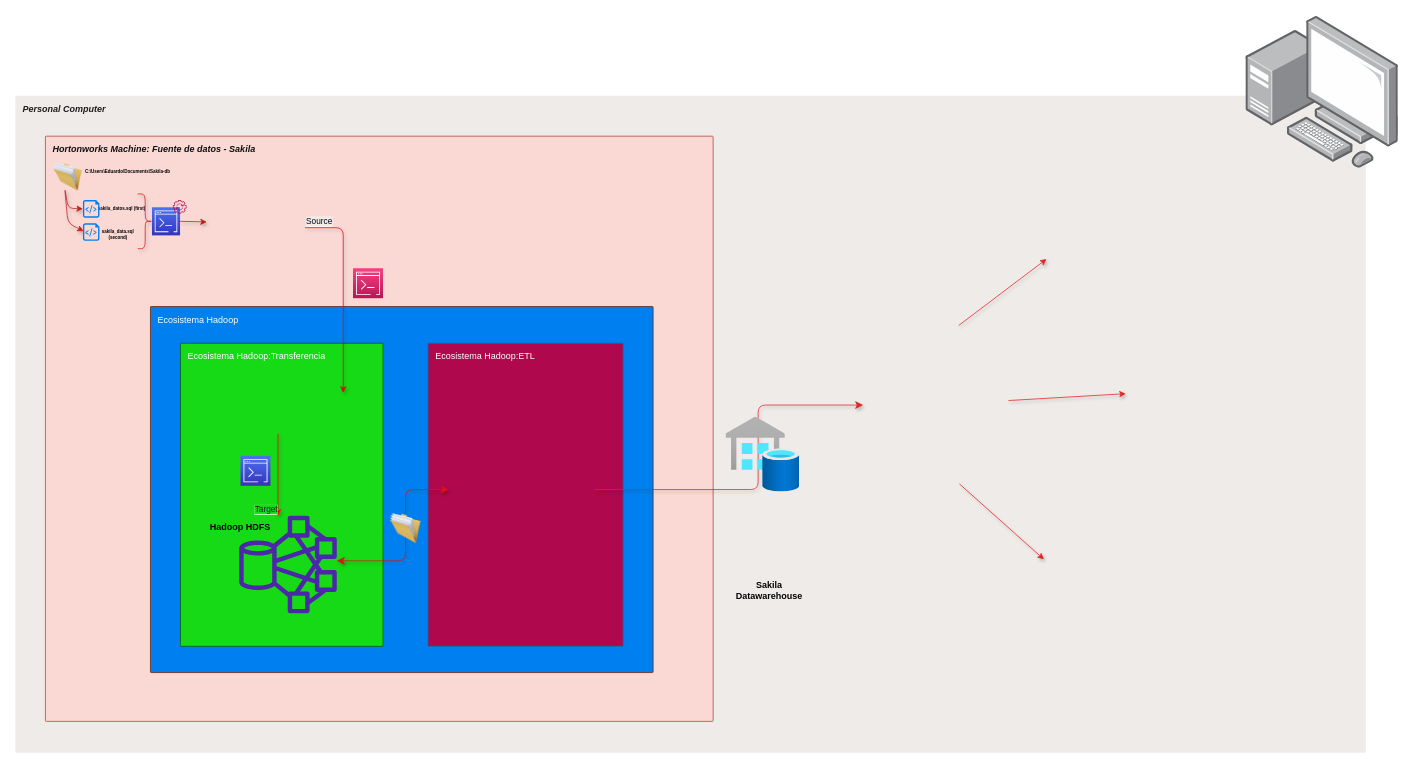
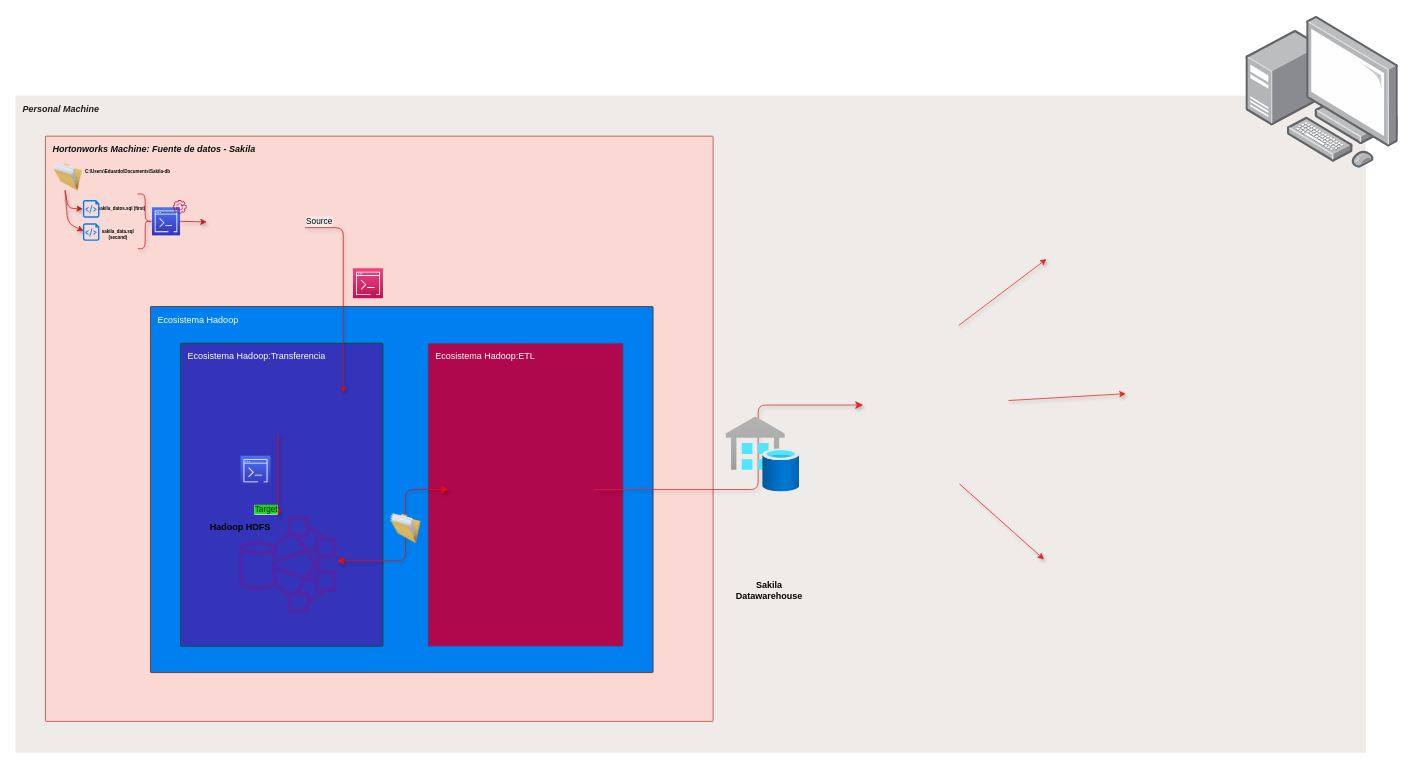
(63, 109) -> (60, 109)
(282, 495) -> (282, 495)
